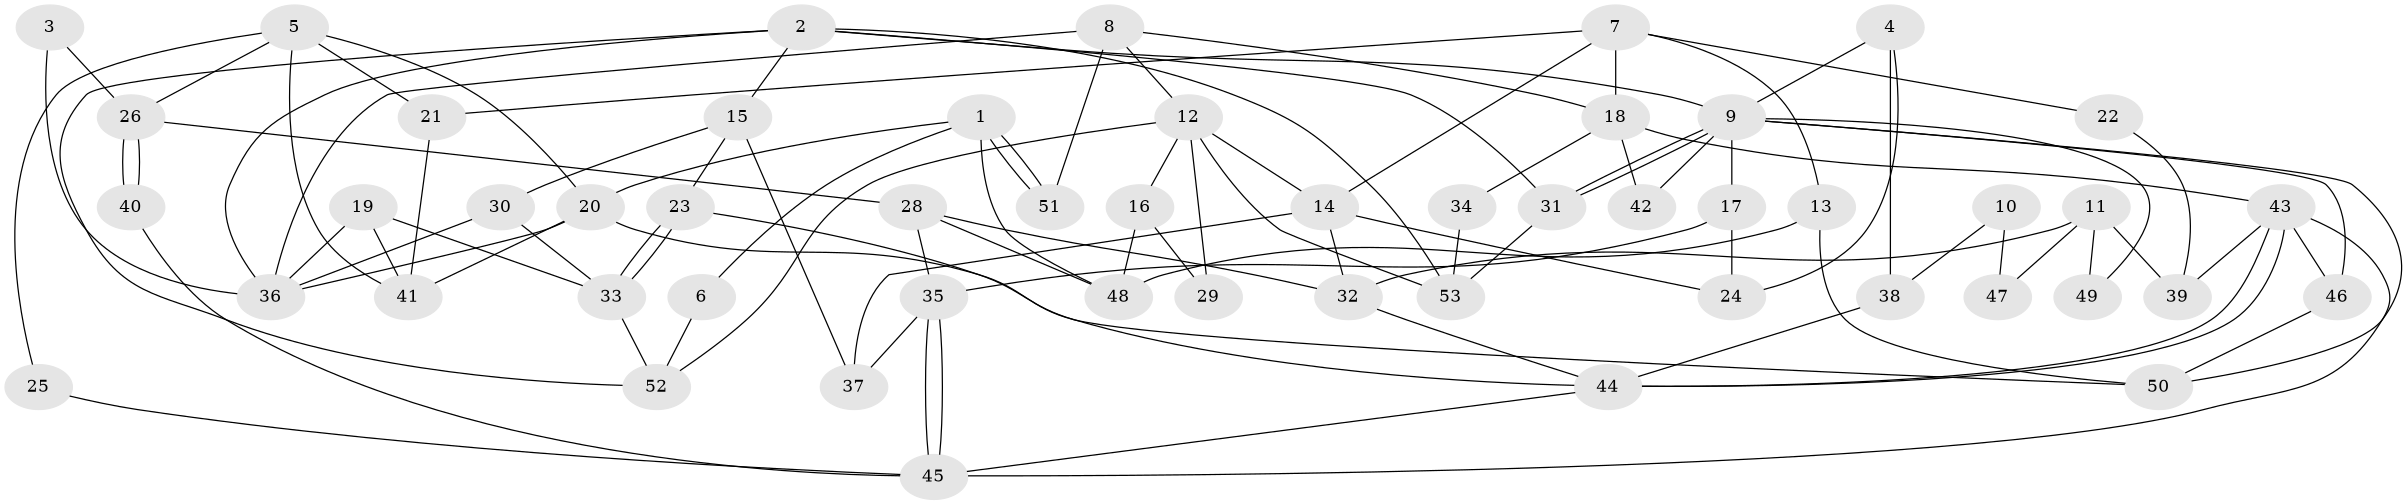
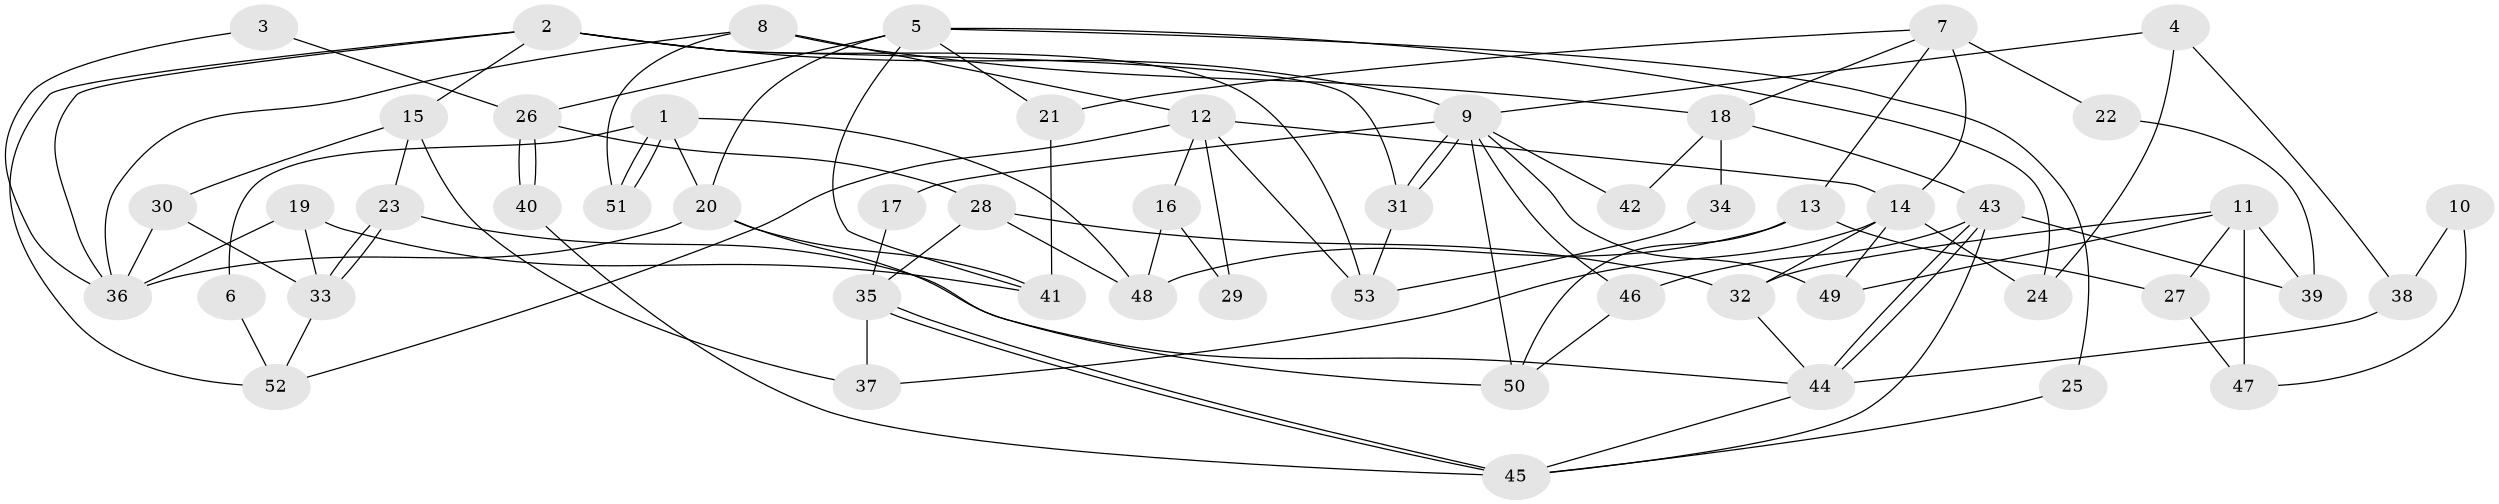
(1732, 249) -> (1580, 65)
none -> (1866, 252)
none -> (2176, 297)
